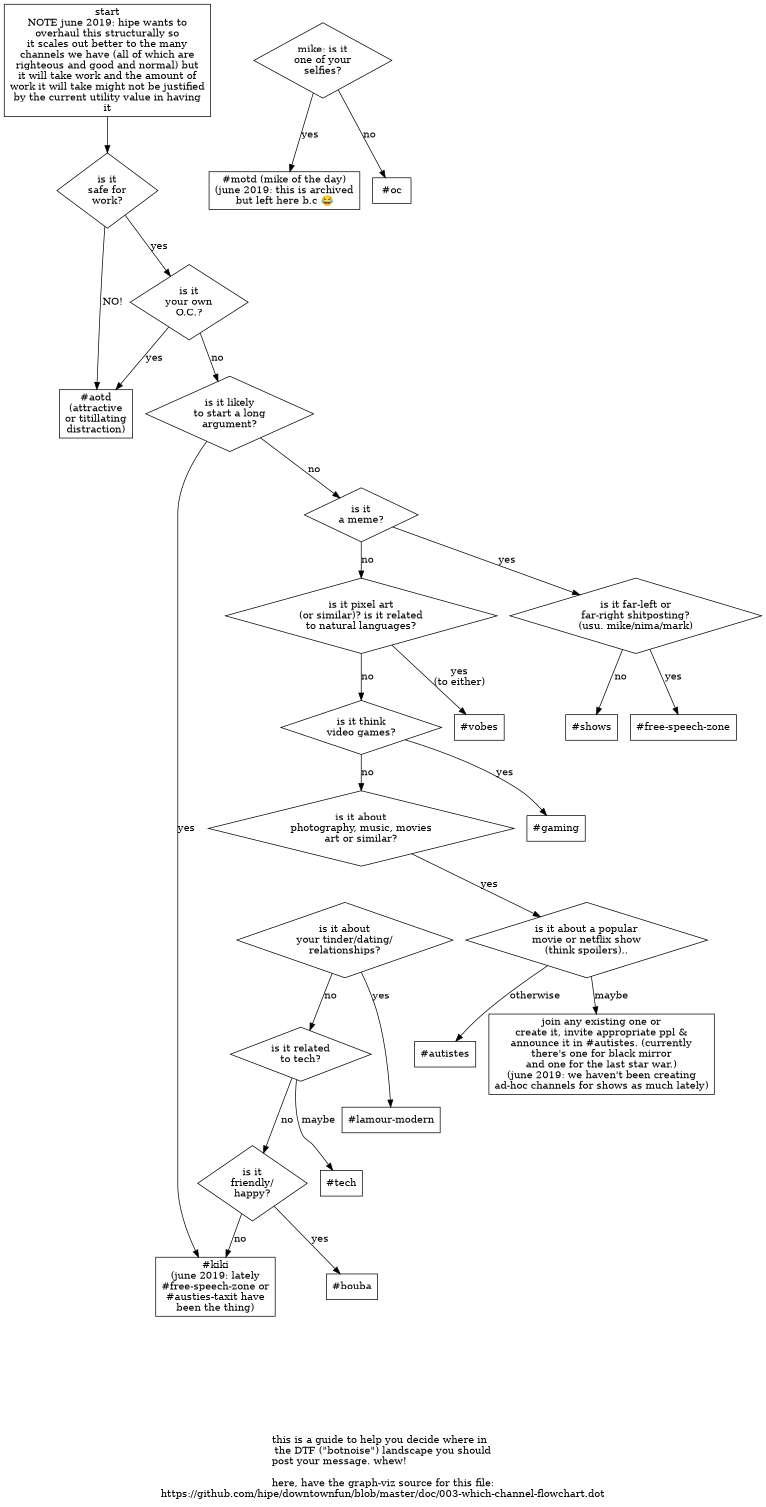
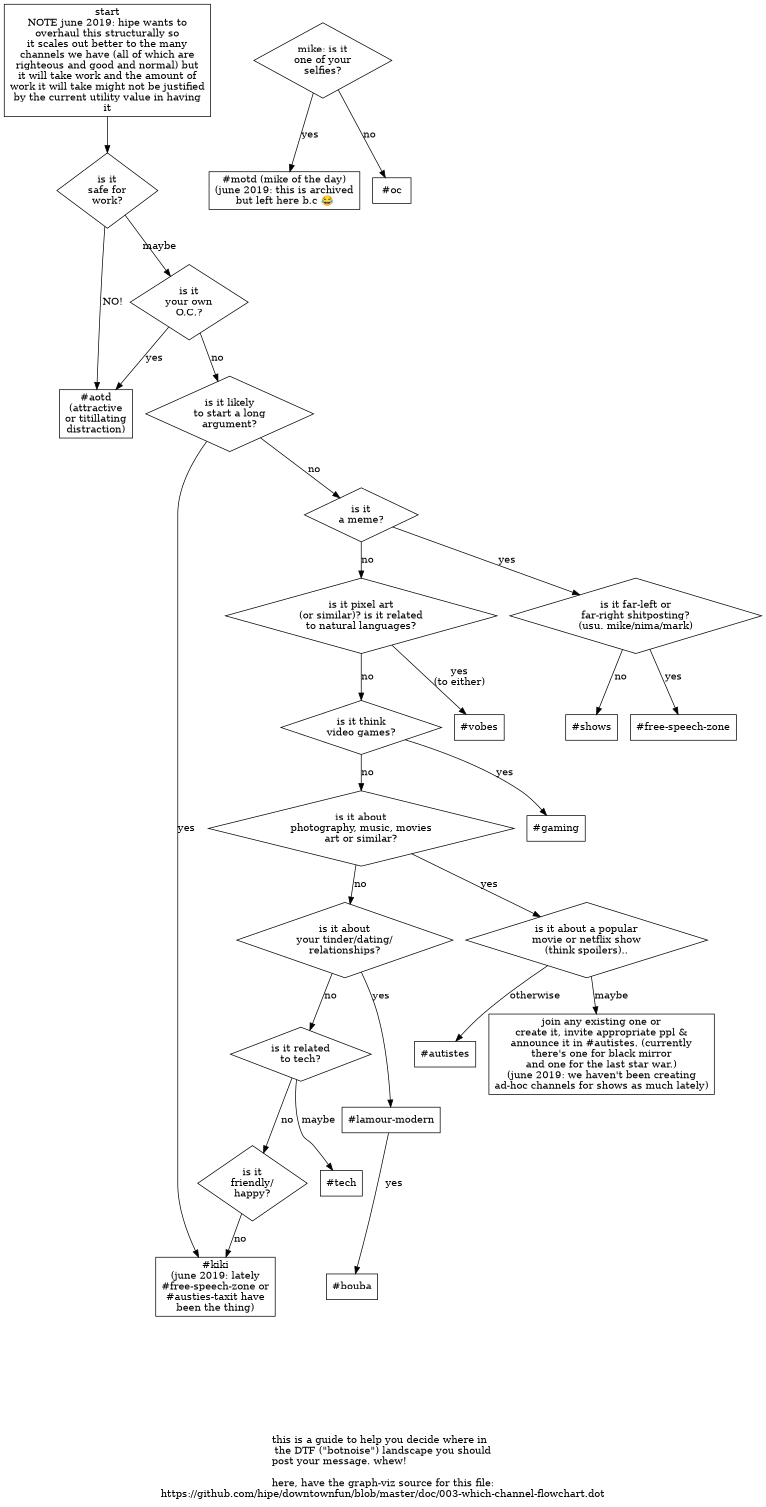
(160, 246) -> (160, 246)
none -> (354, 881)
(305, 1237) -> (374, 1200)
